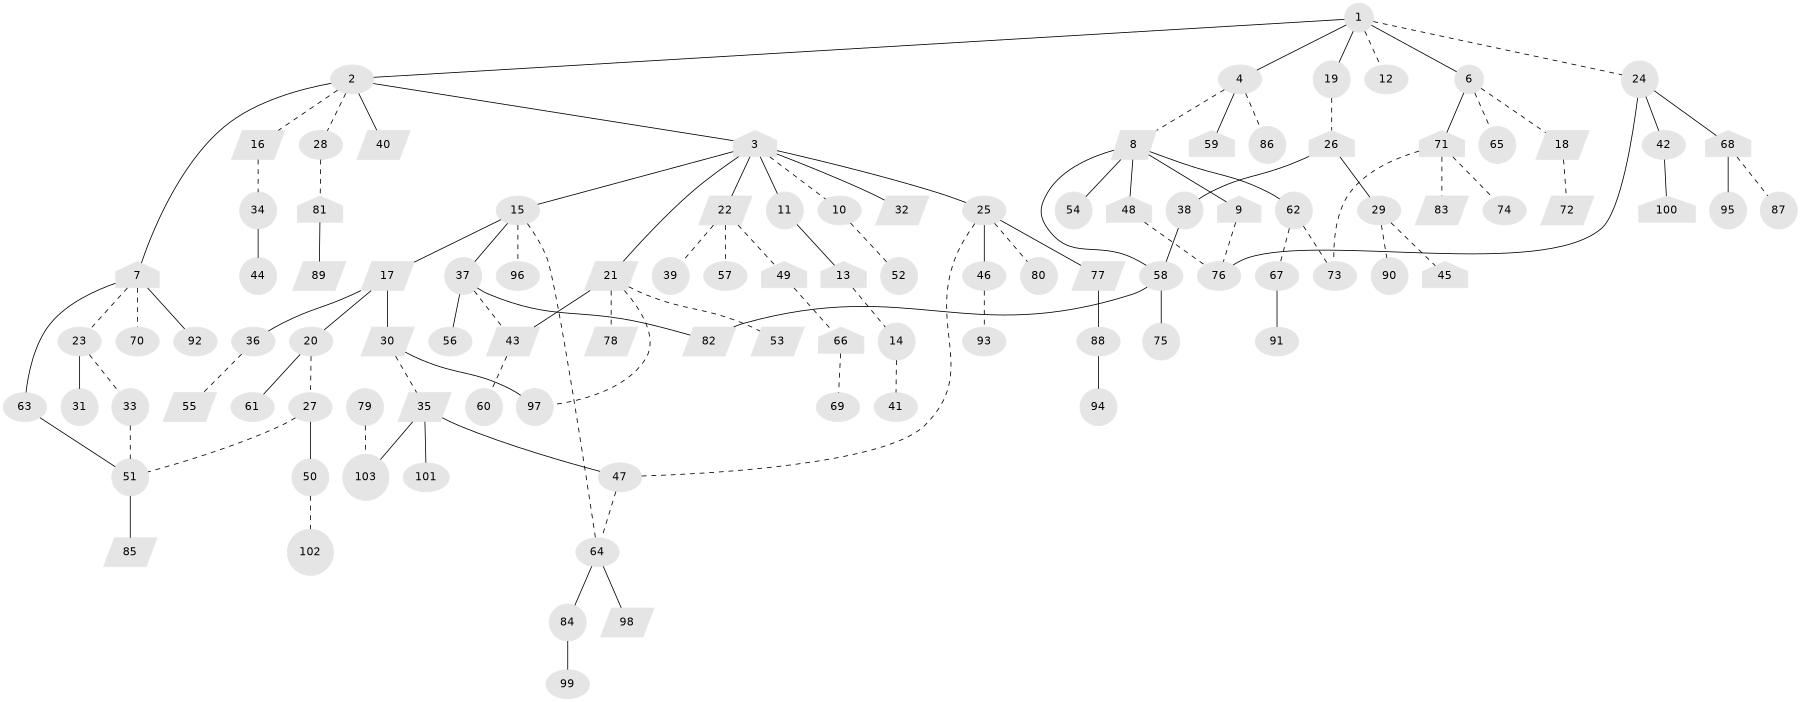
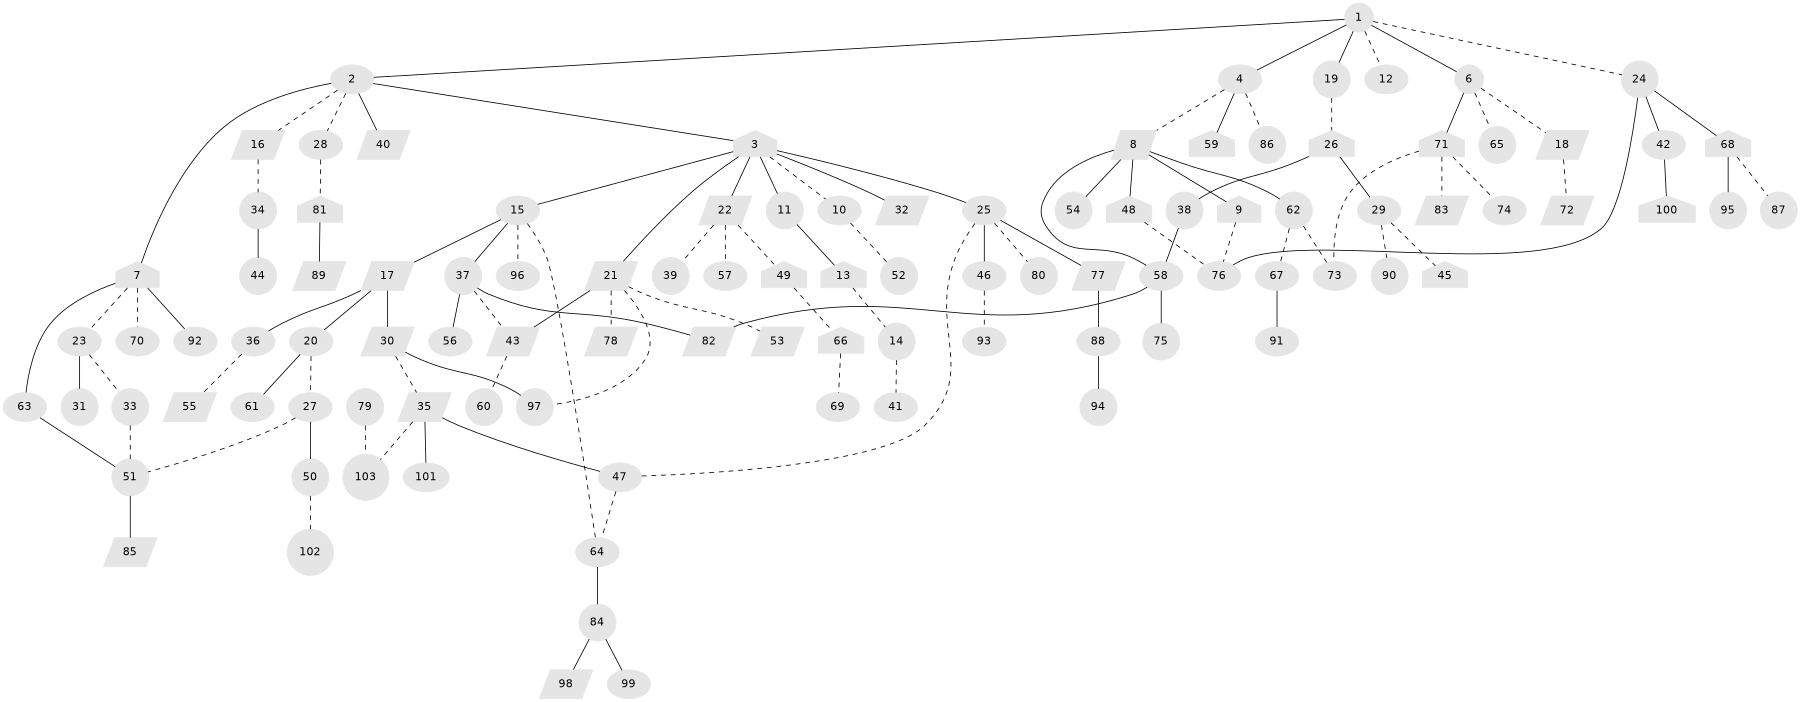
(397, 441) -> (397, 441)
(612, 587) -> (581, 654)
